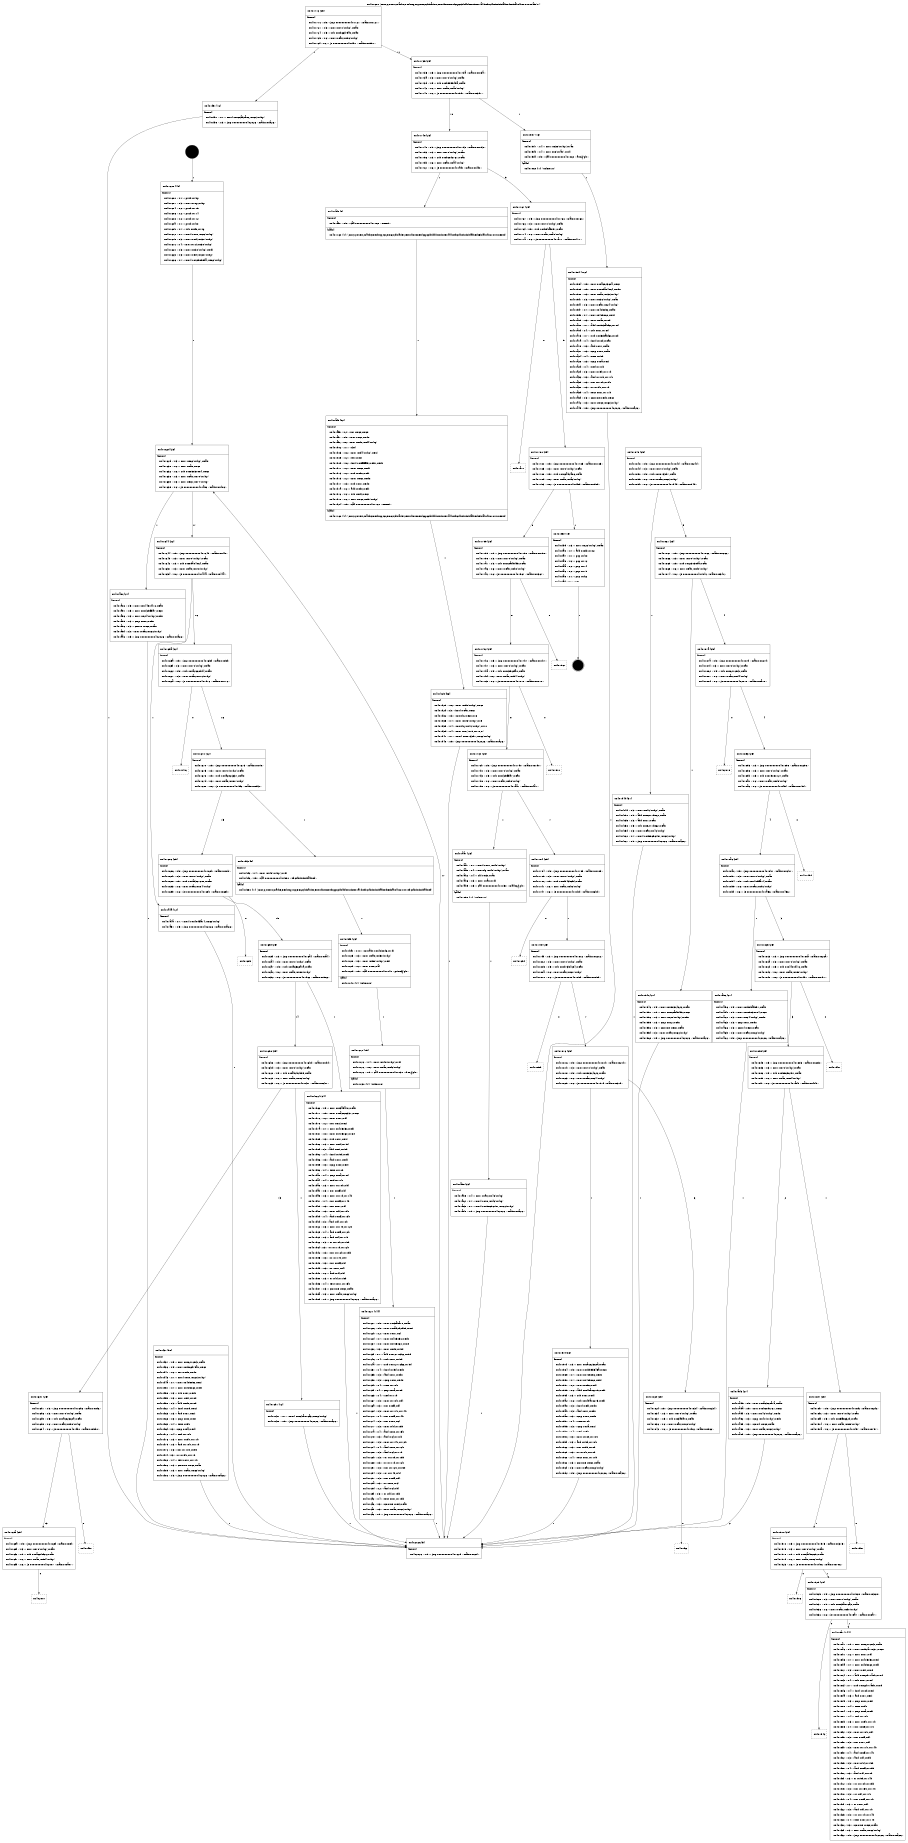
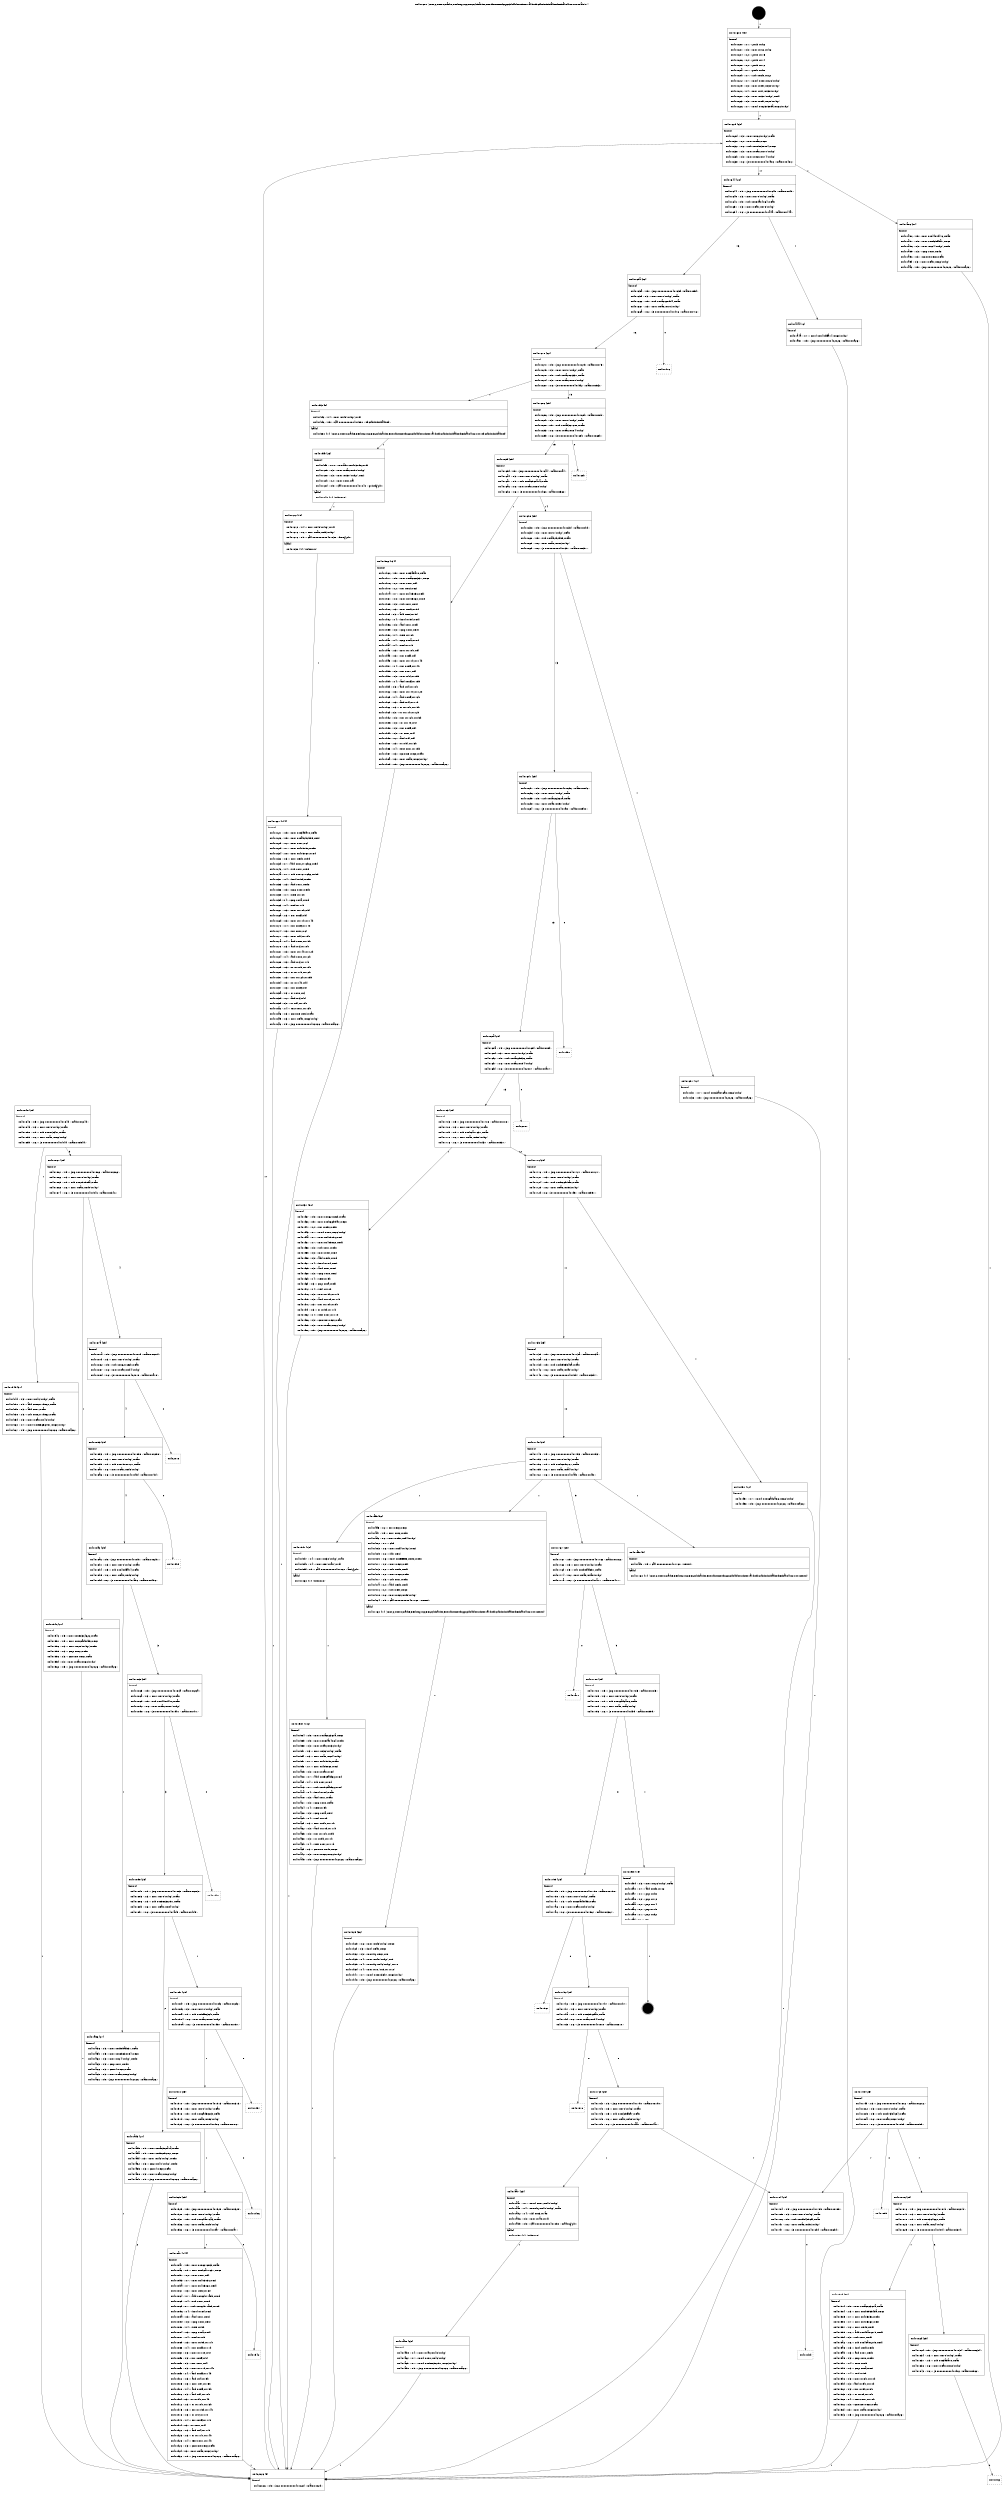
(502, 114) -> (422, 1482)
(417, 327) -> (526, 1495)
(567, 918) -> (850, 2159)
none -> (473, 1126)
none -> (248, 2464)
